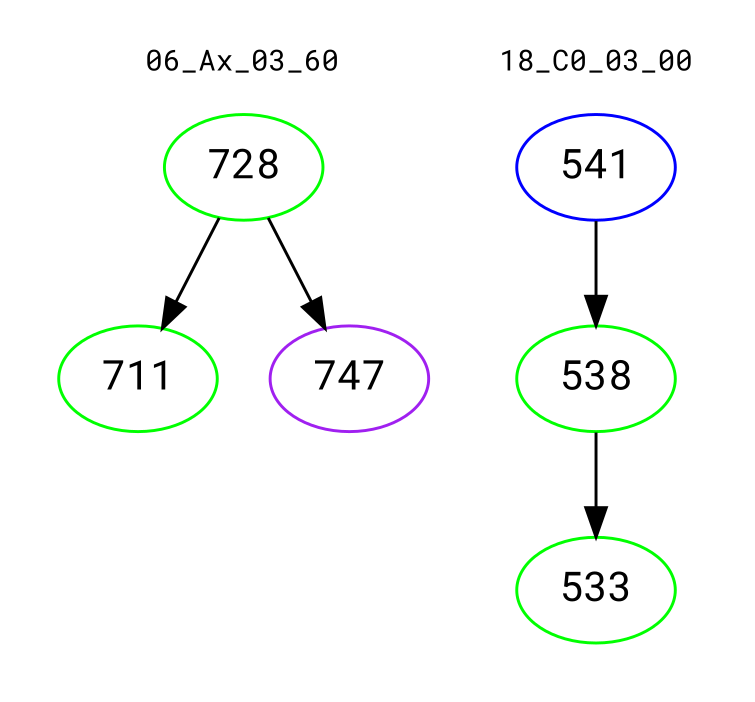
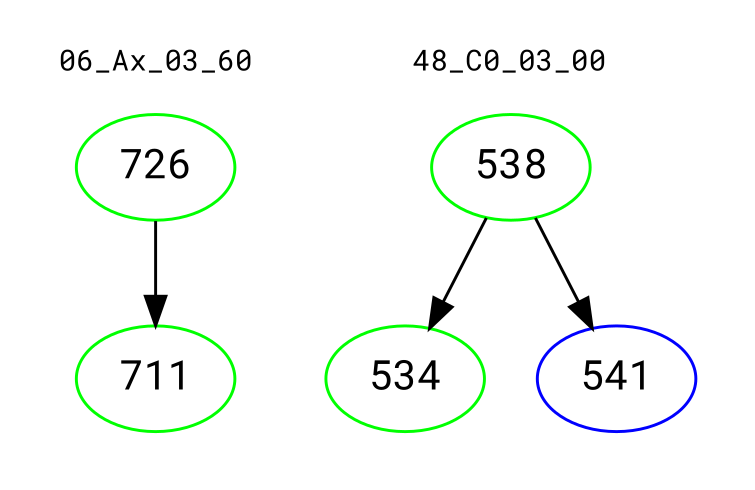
(597, 63) -> (511, 63)
(244, 167) -> (156, 167)
(596, 259) -> (557, 260)
(349, 379) -> none
(596, 590) -> (405, 379)
